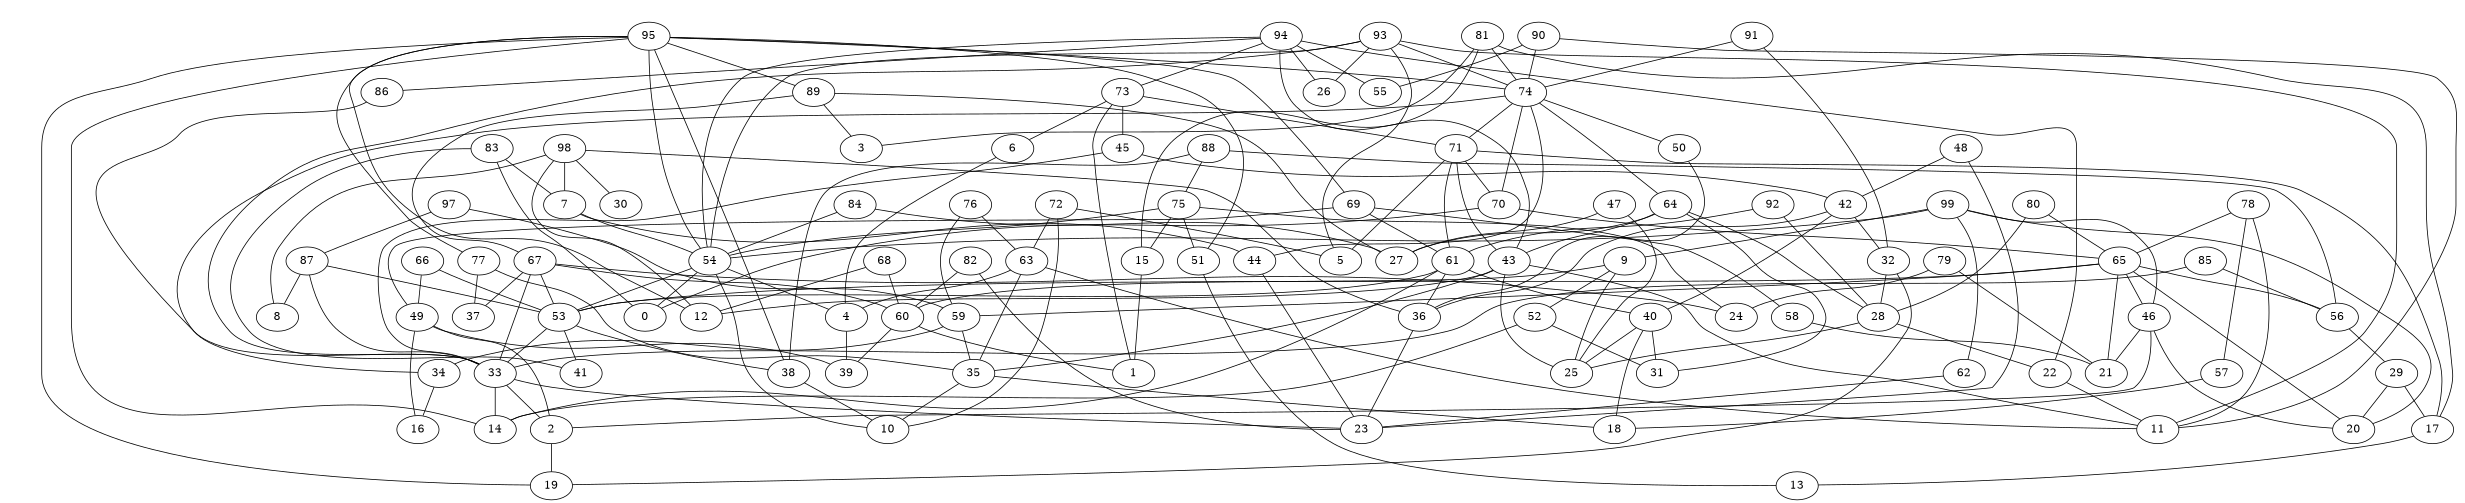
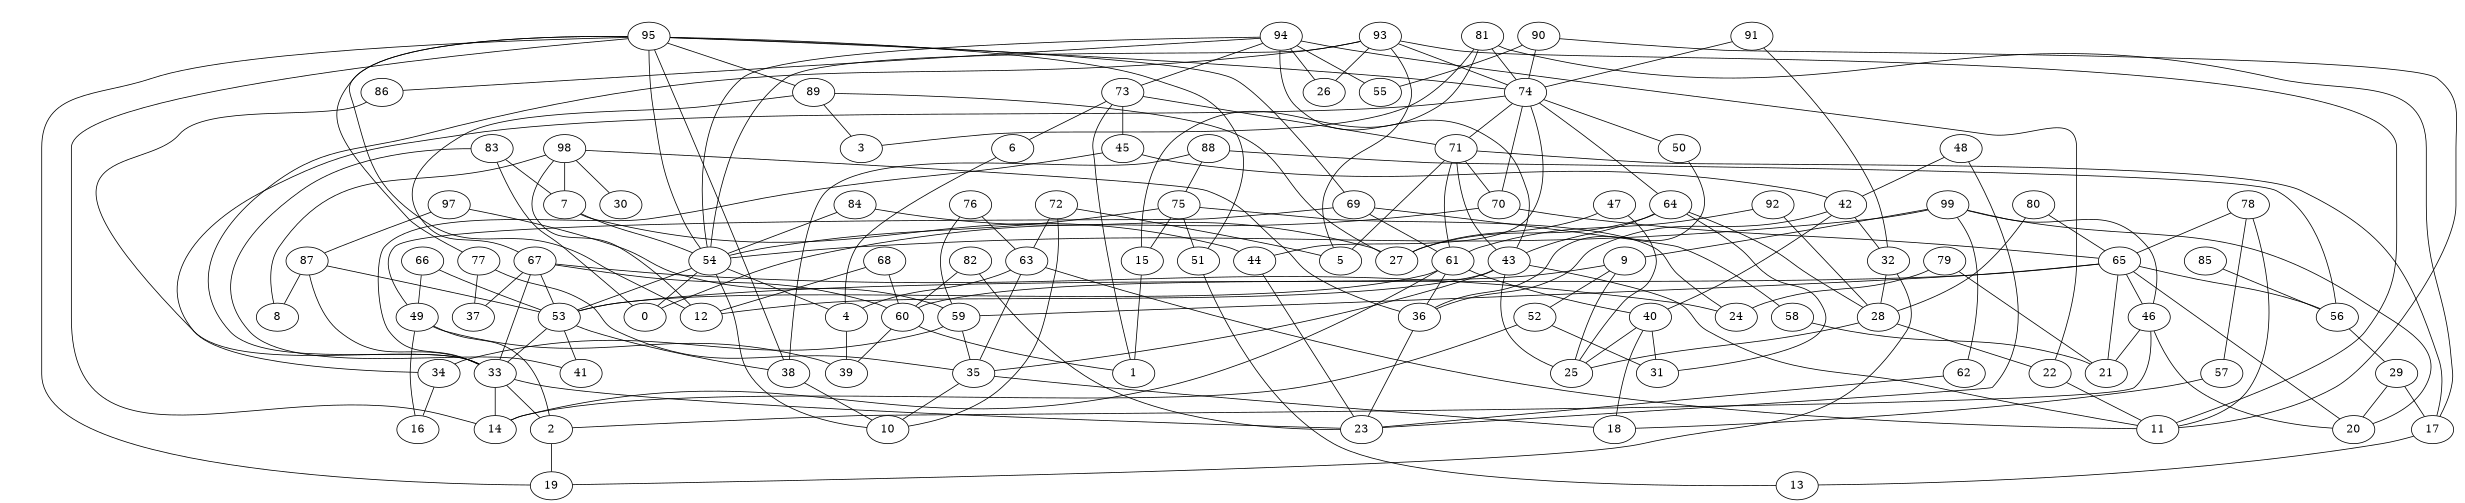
(1355, 345) -> none
